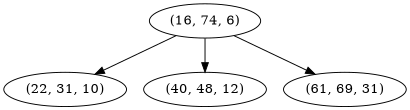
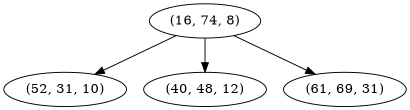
(205, 21) -> (205, 21)
(65, 89) -> (65, 89)
